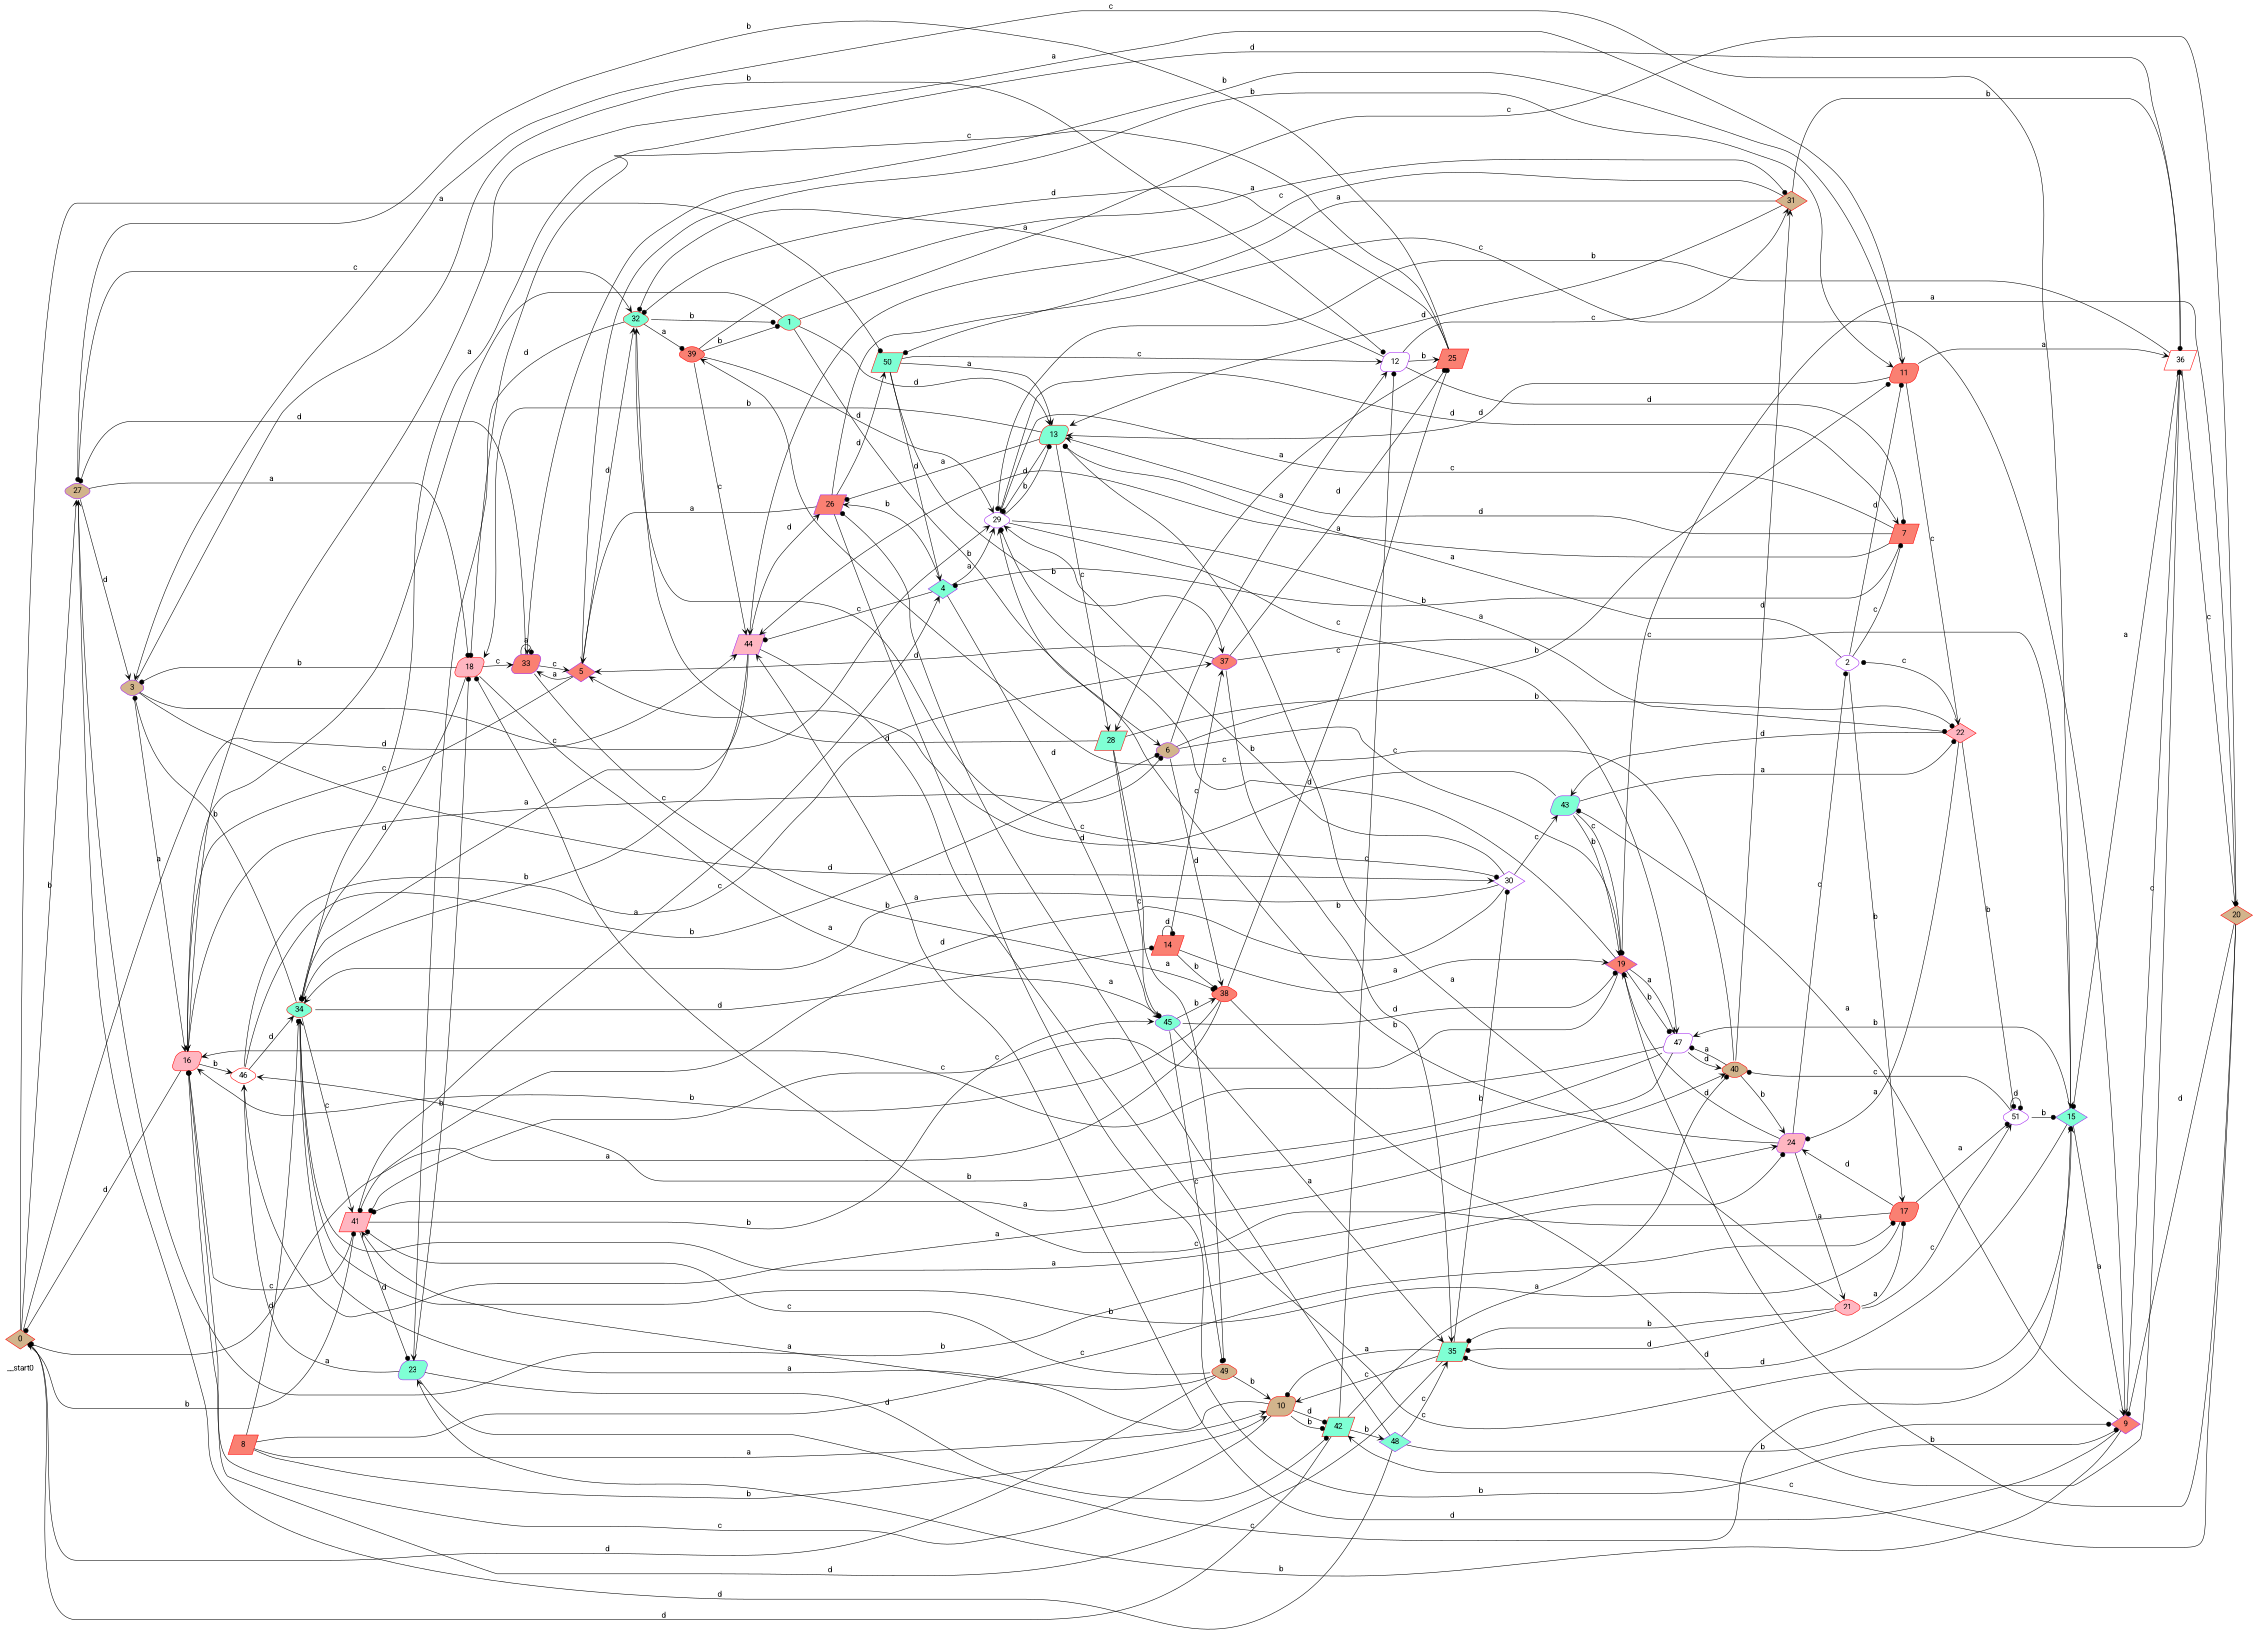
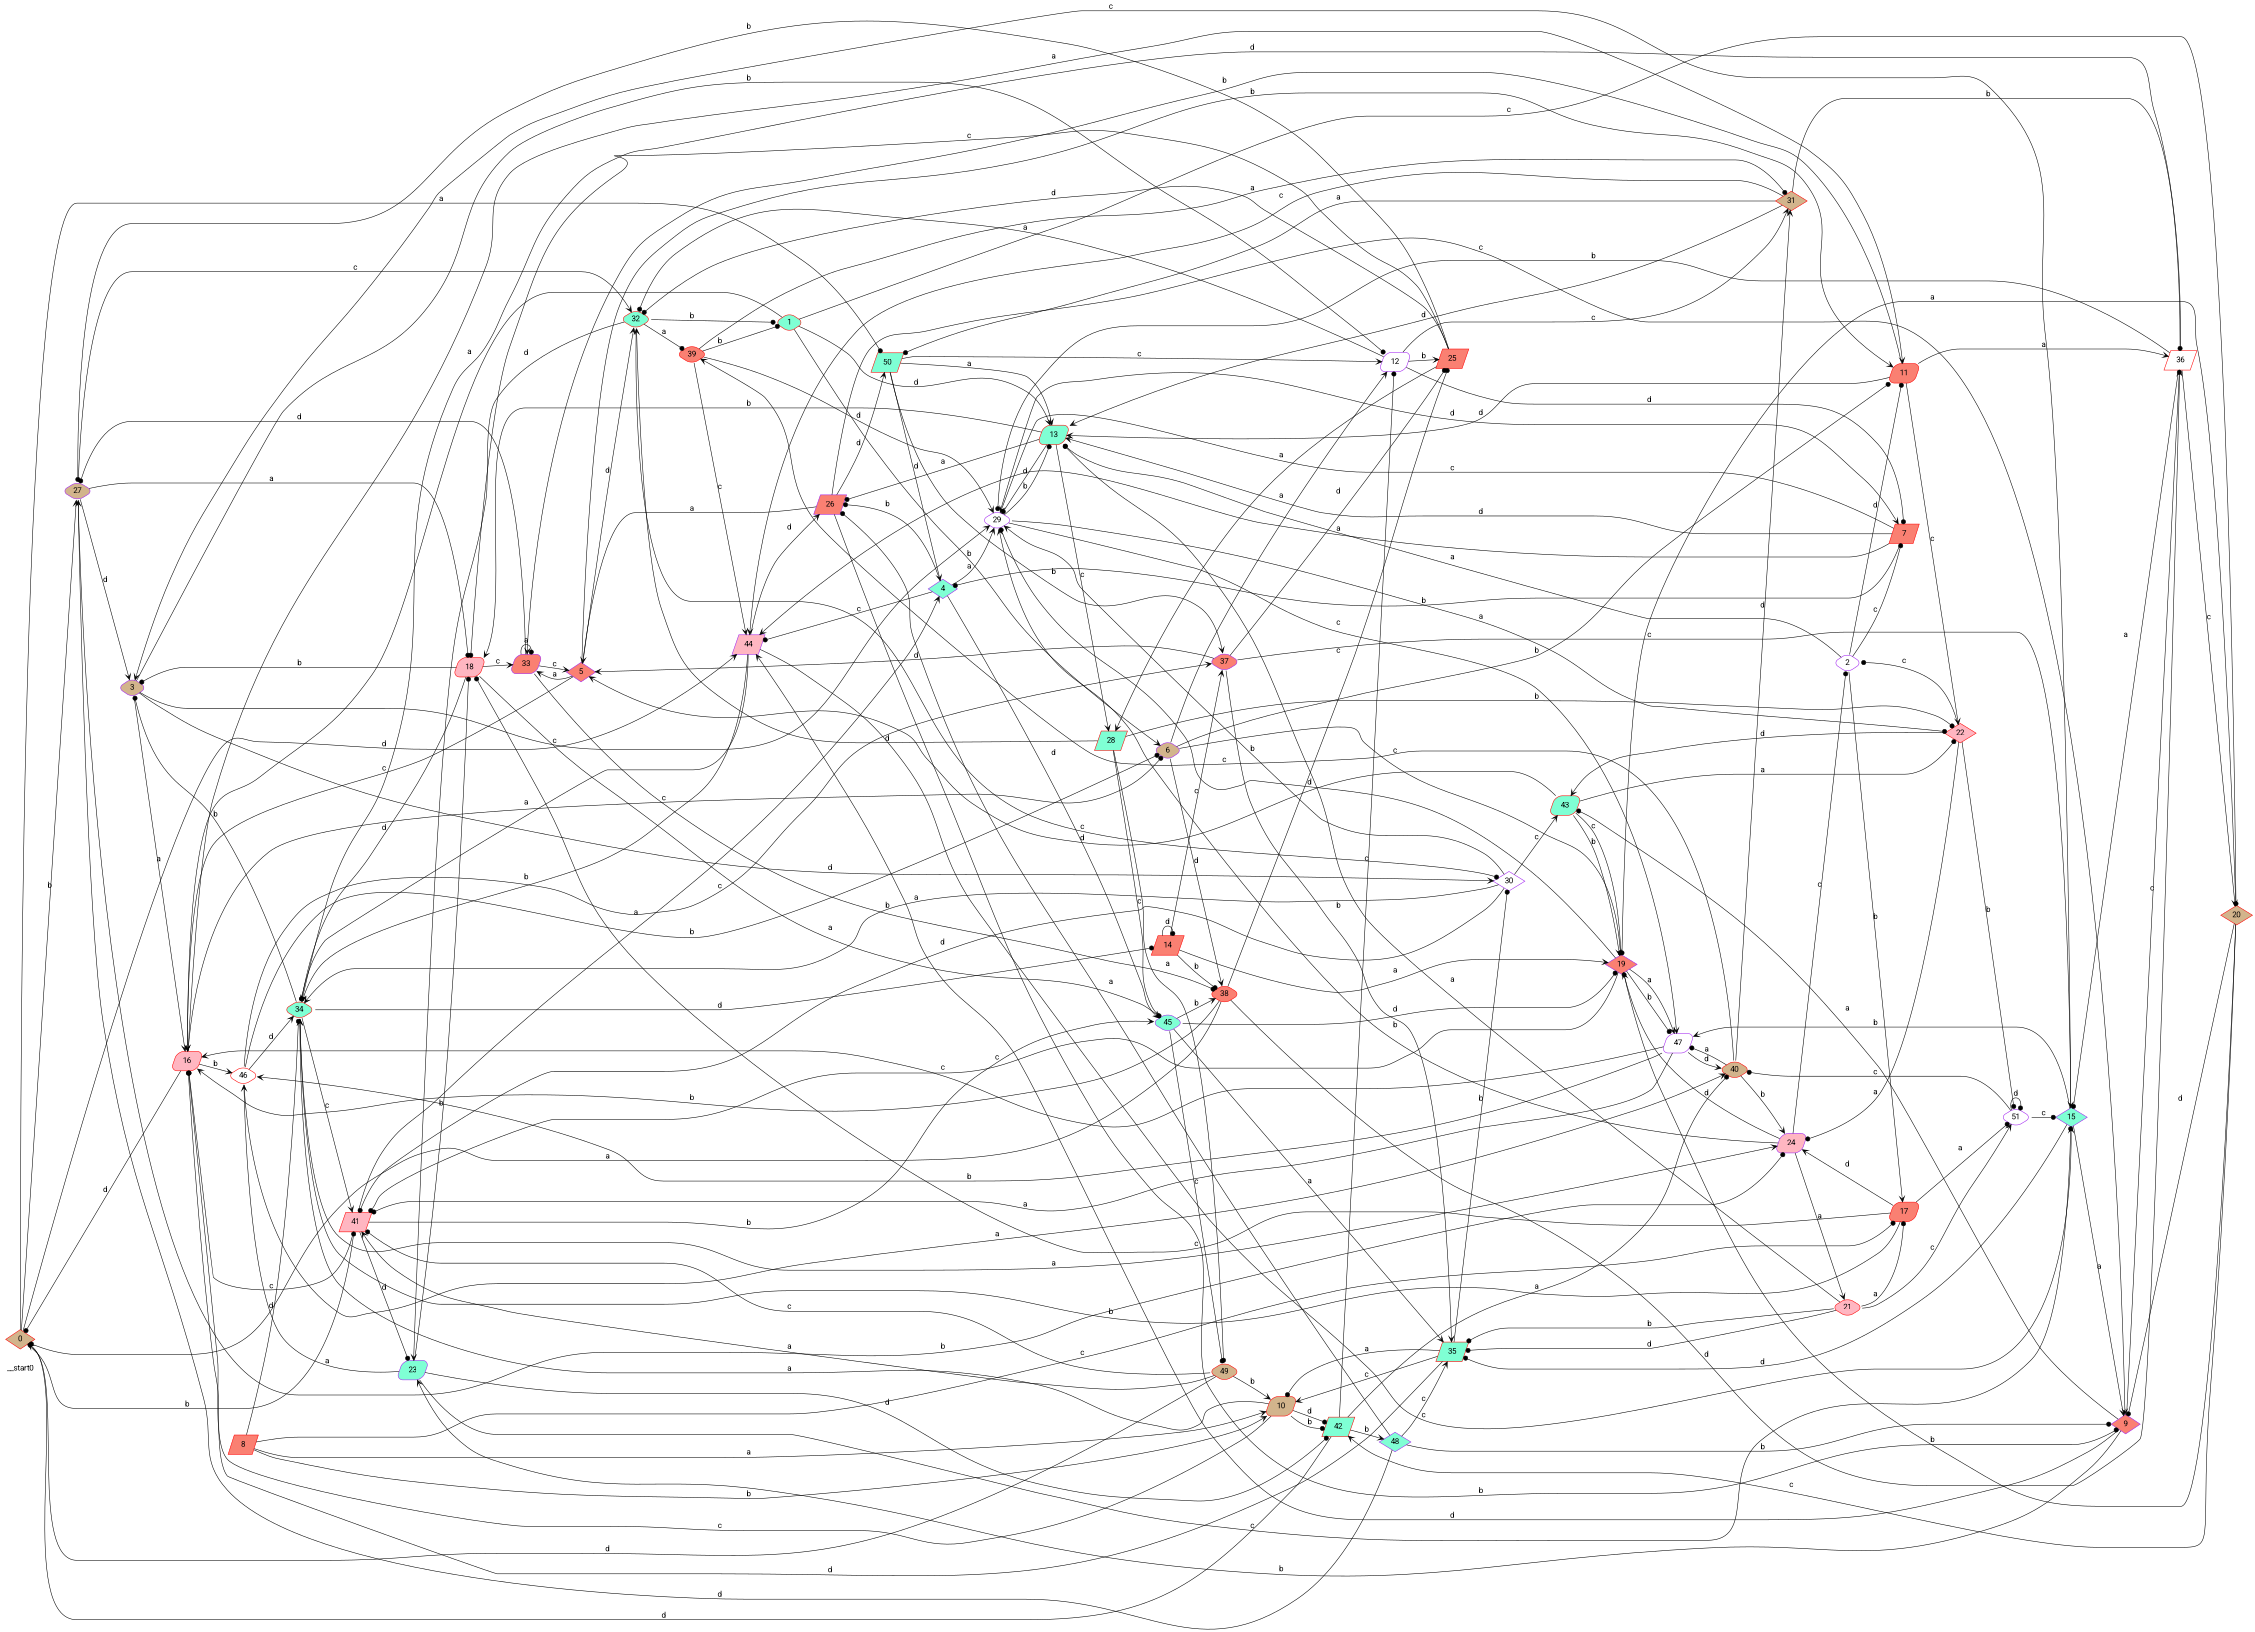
(911, 528) -> (910, 528)
(1565, 806) -> (1565, 806)
(2044, 1113) -> (2044, 1113)
